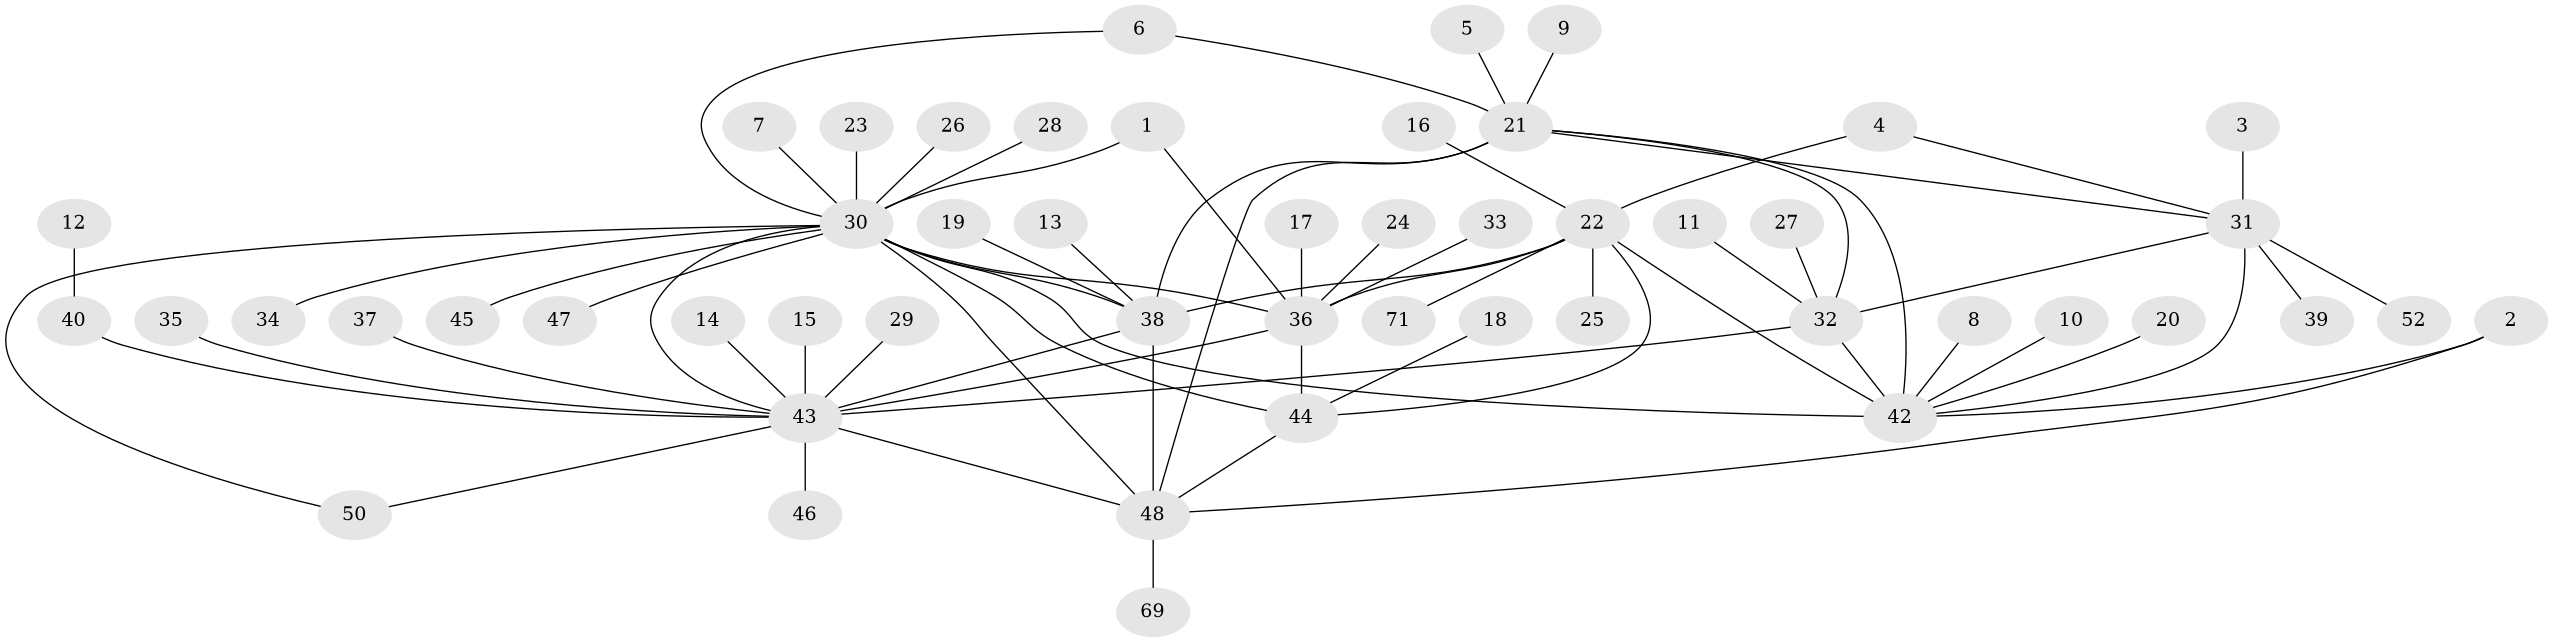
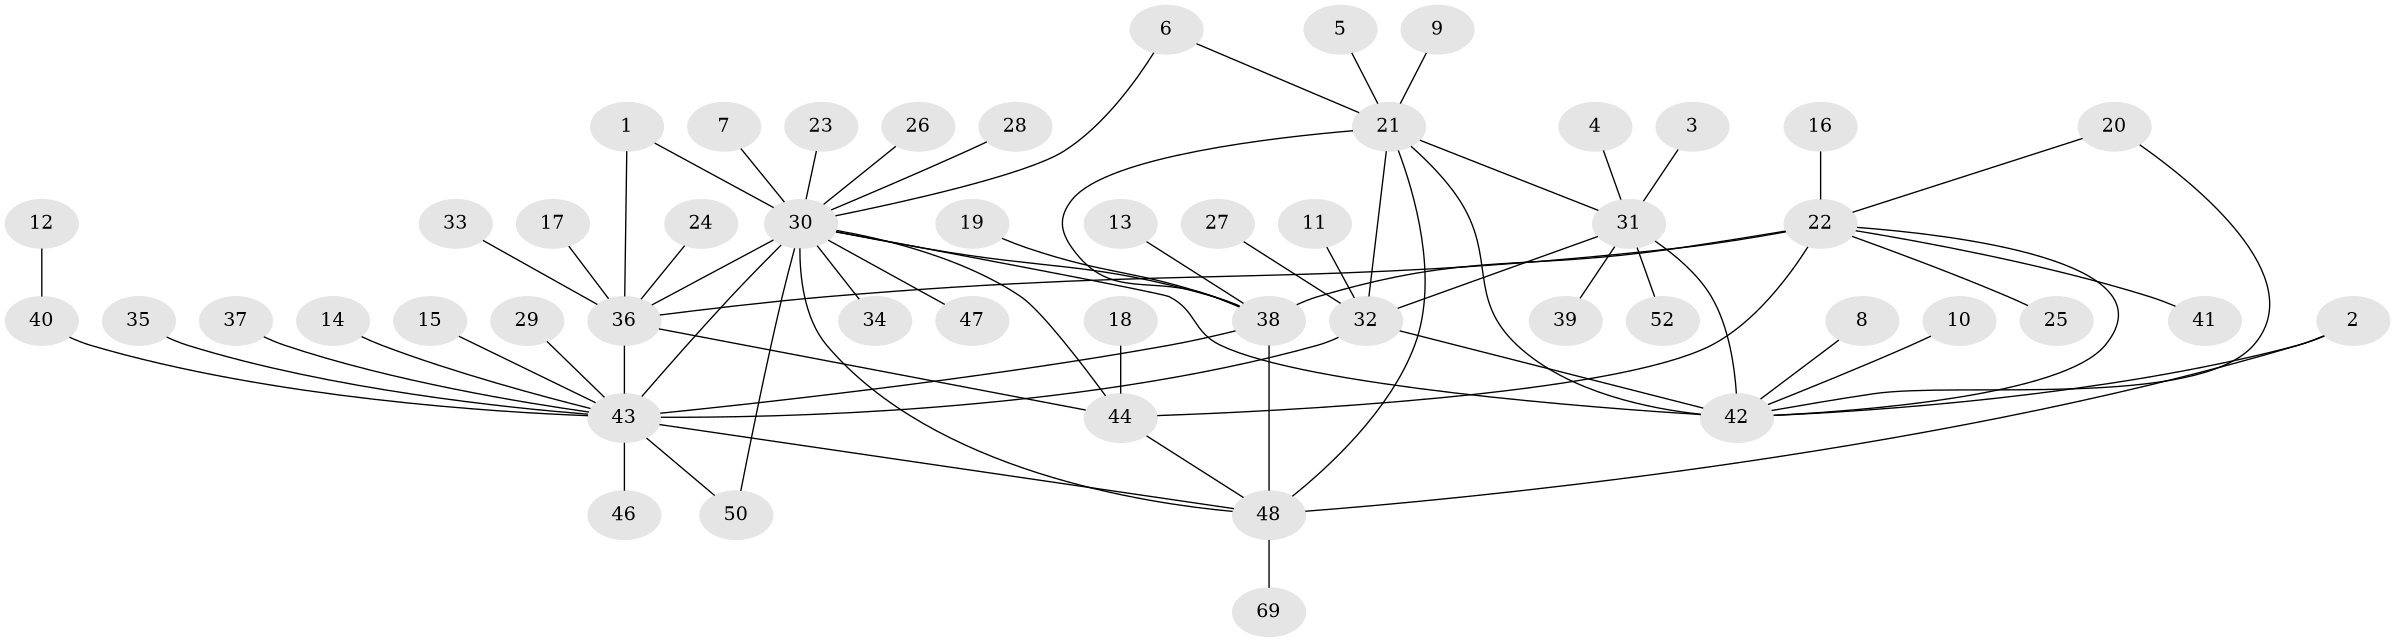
(1733, 169) -> (1968, 175)
(463, 321) -> none
(1399, 321) -> (2205, 321)
